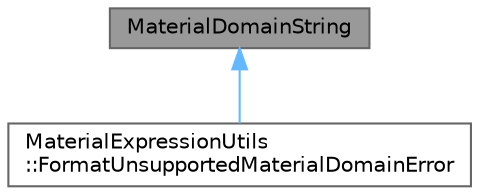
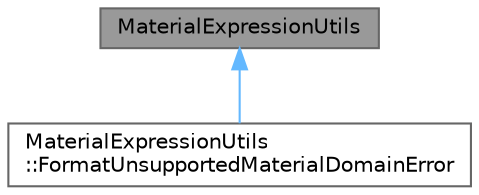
(240, 28) -> (240, 28)
